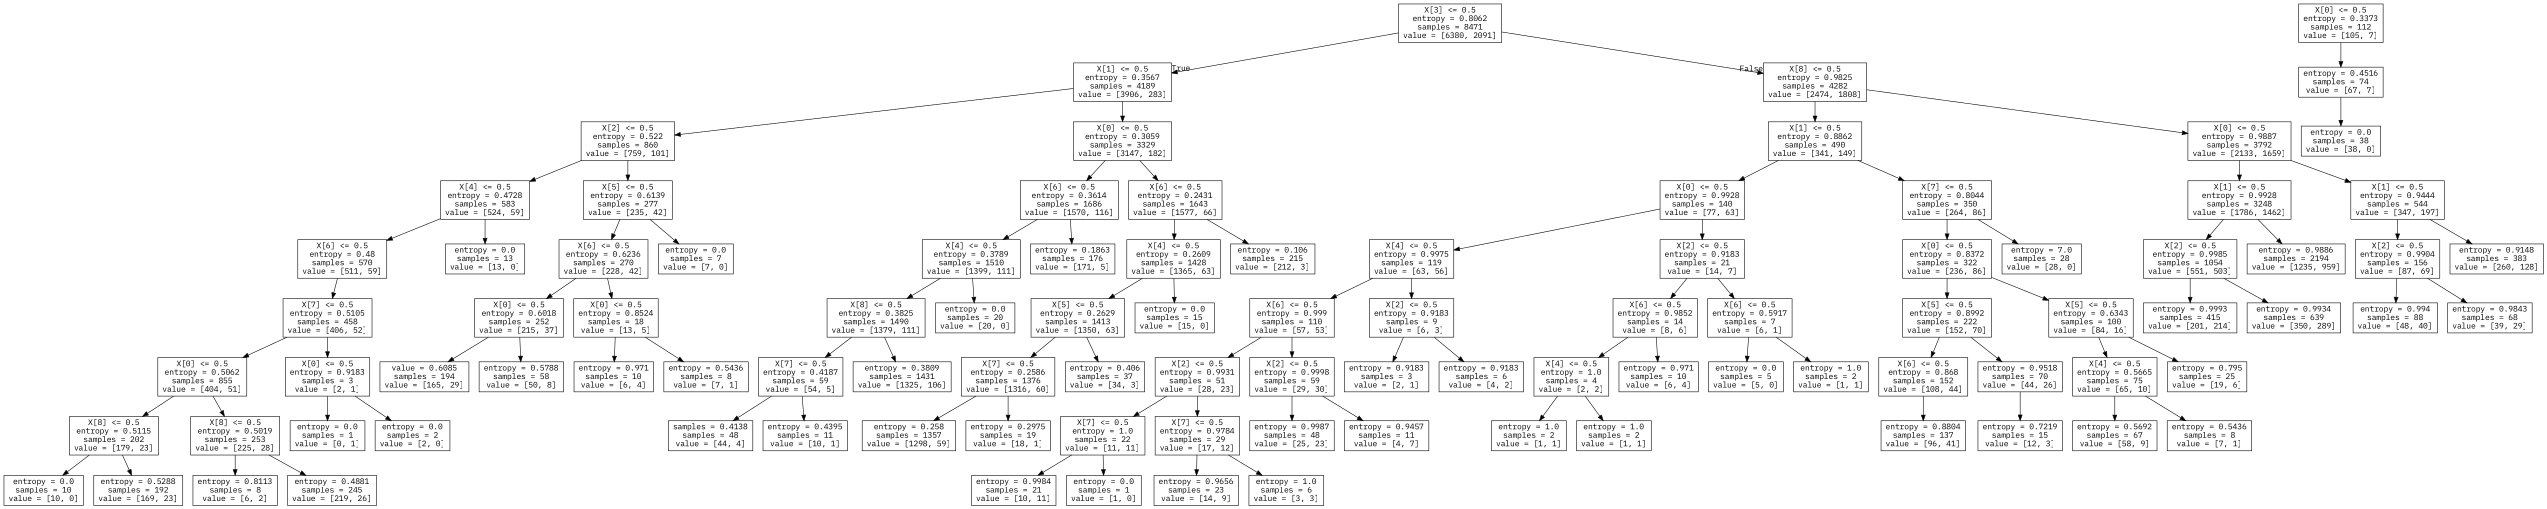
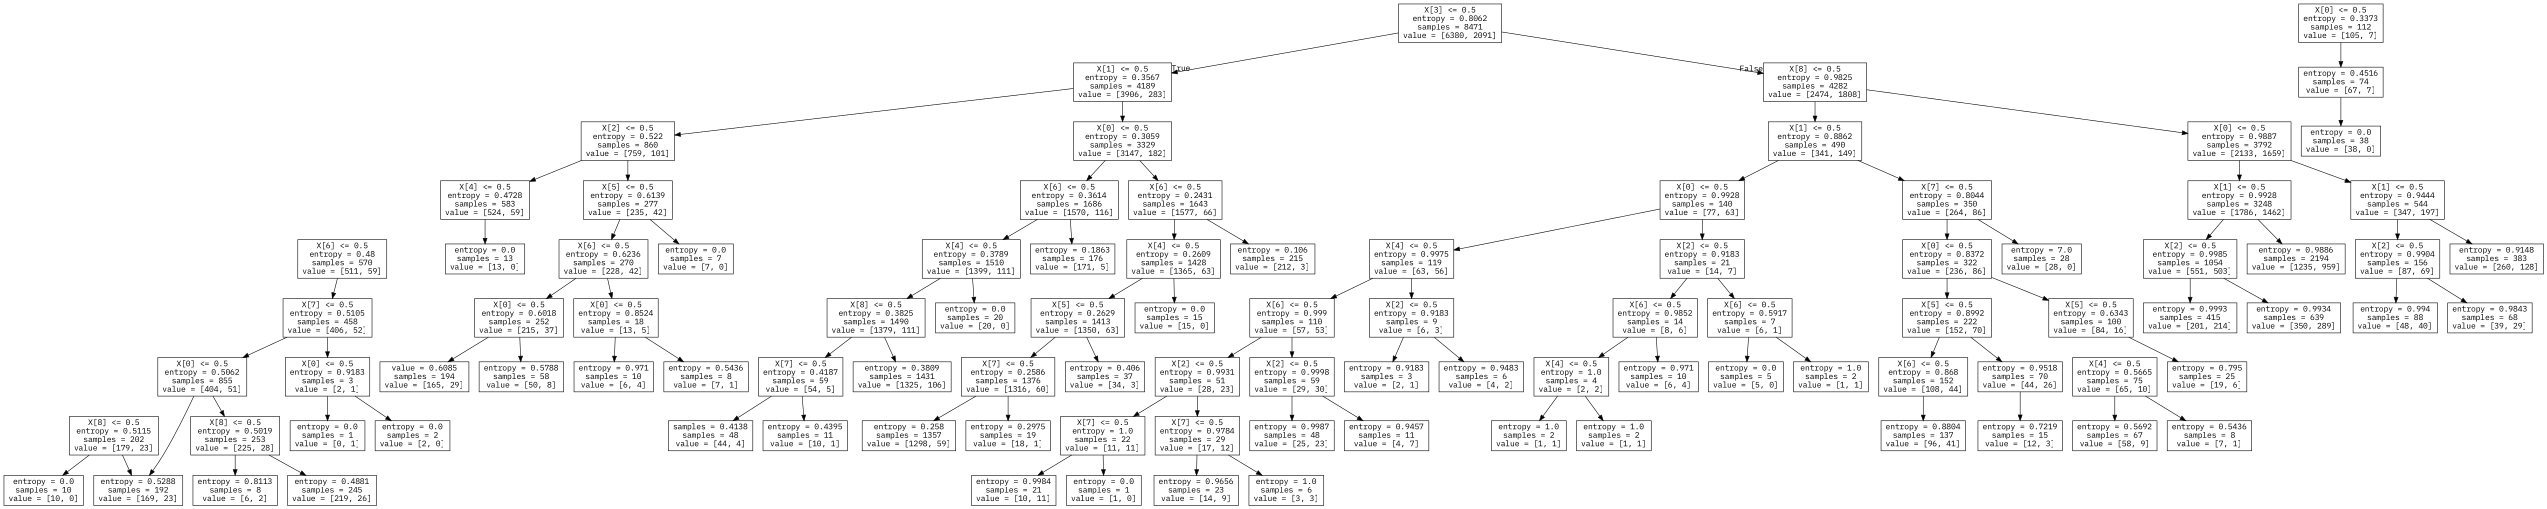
(416, 228) -> none
(2102, 345) -> none
(1481, 377) -> (1481, 377)
(161, 405) -> (175, 434)
